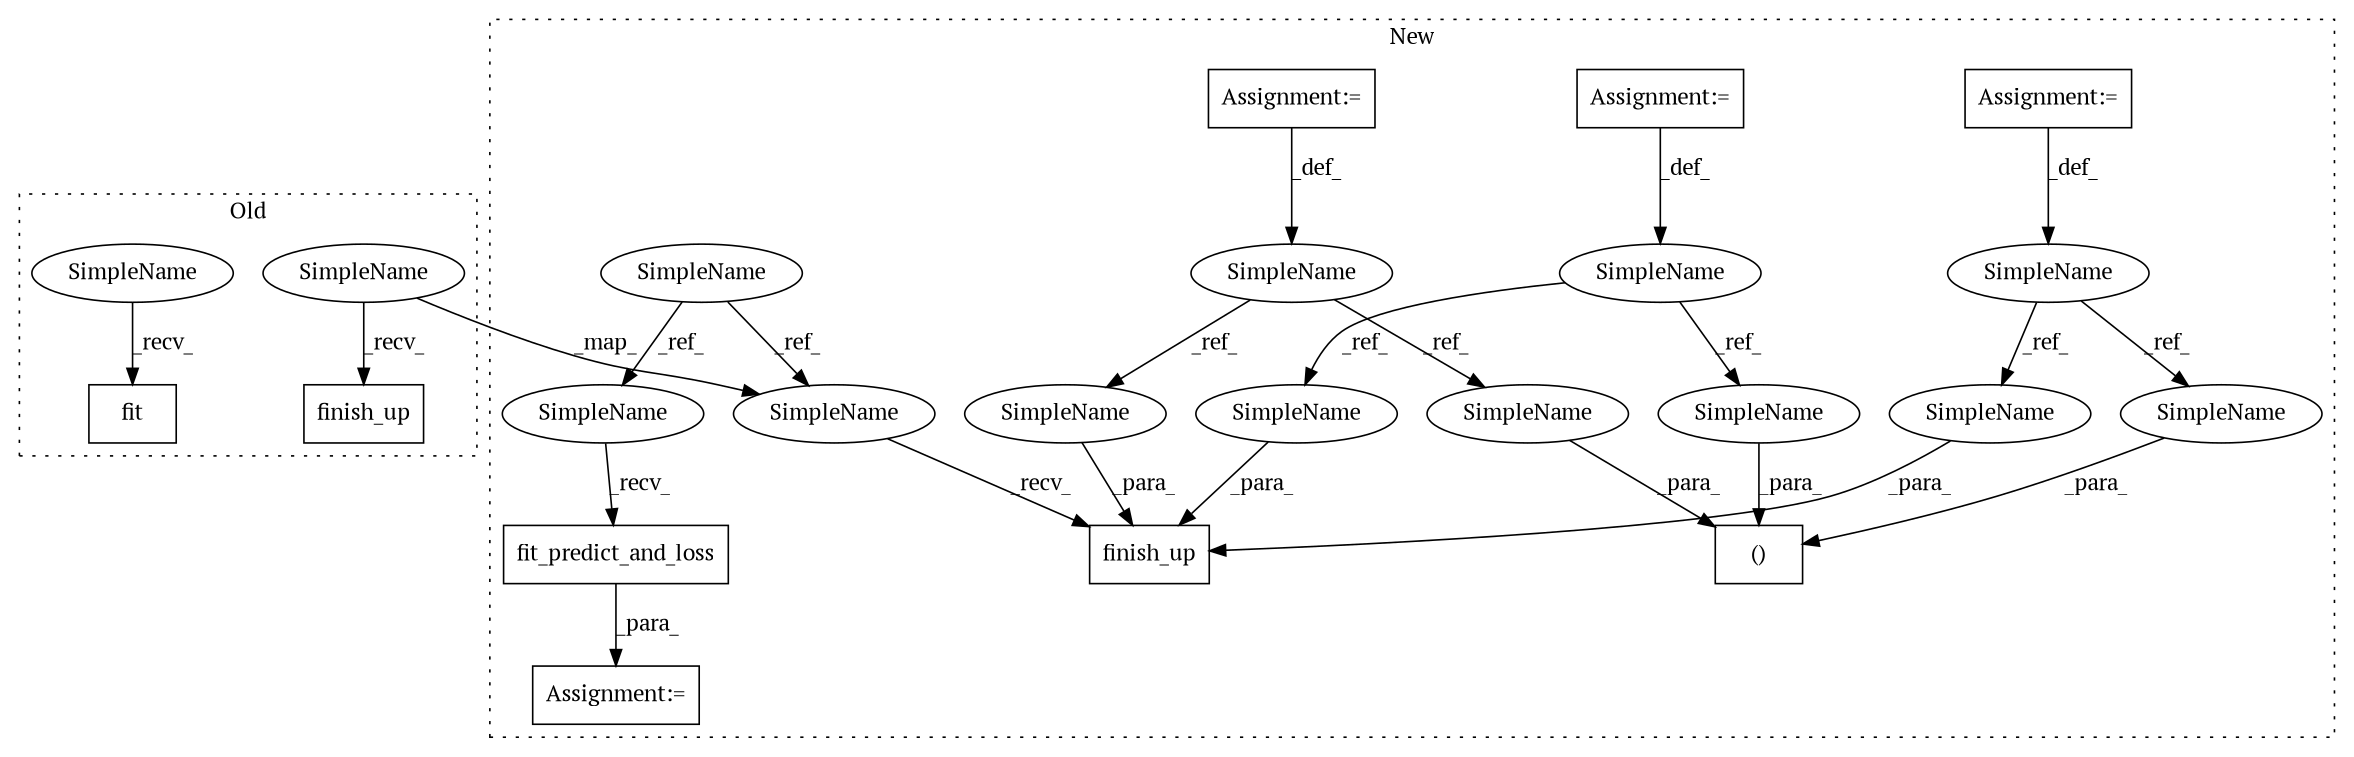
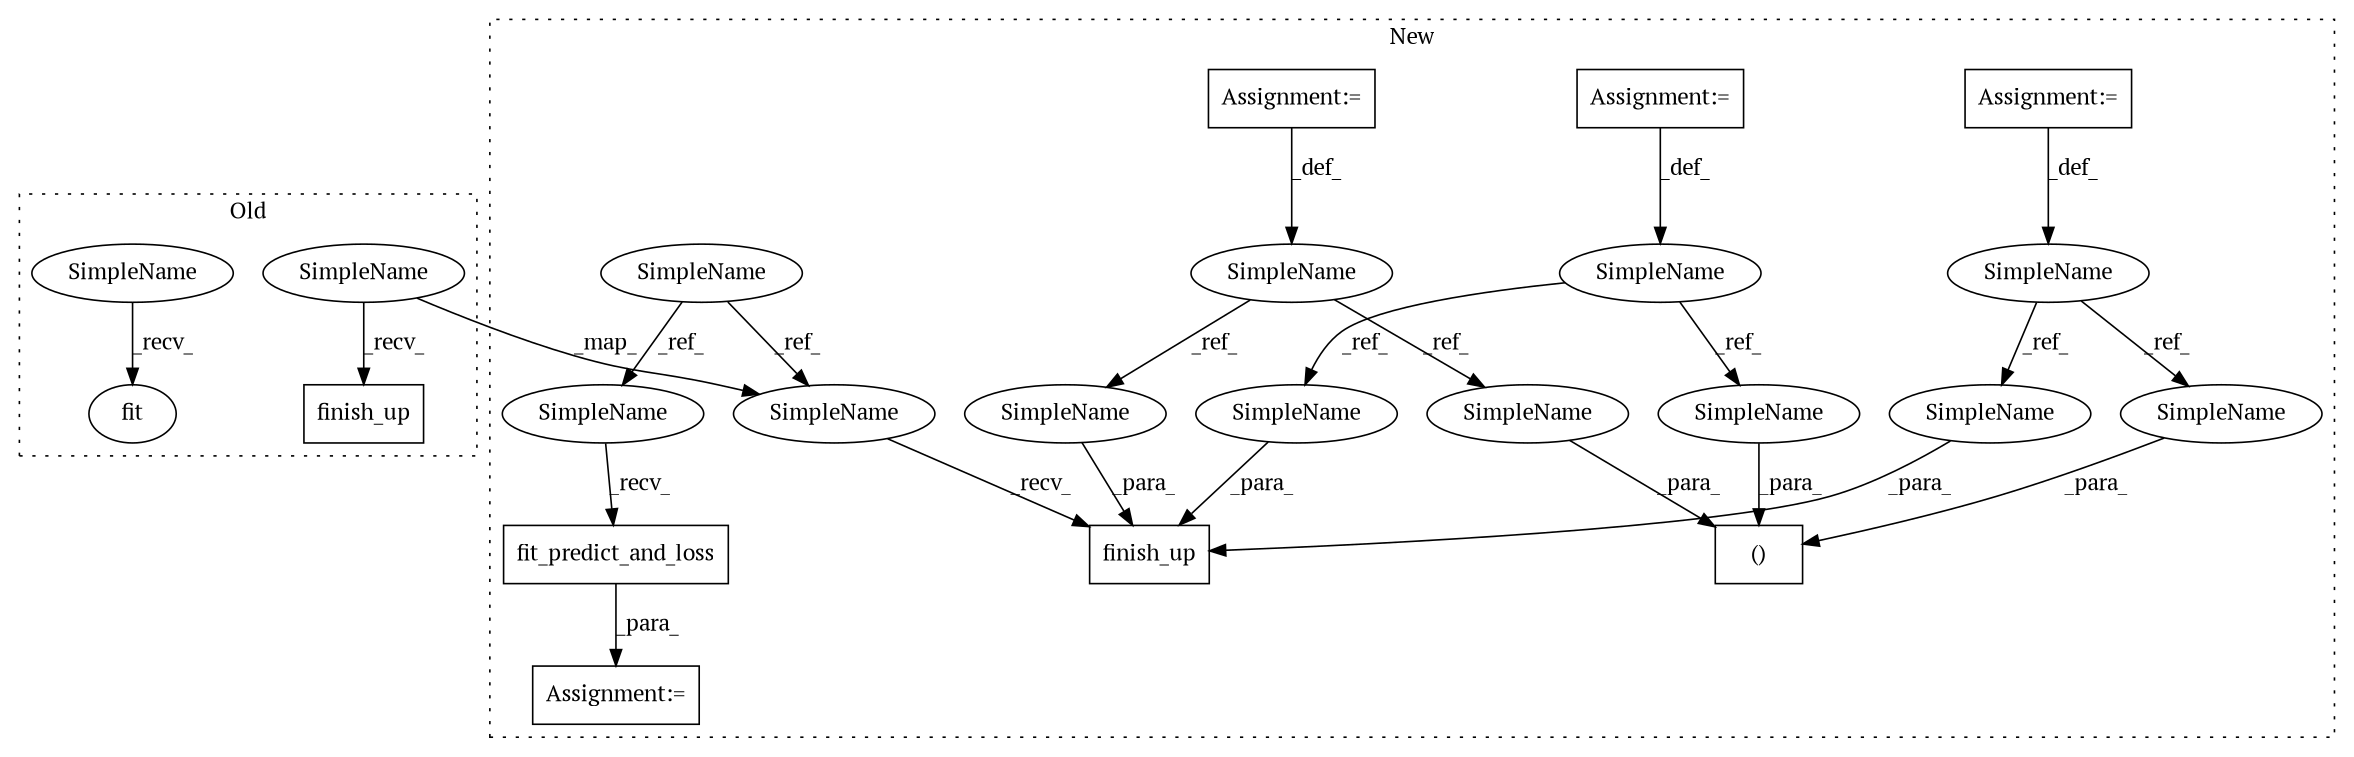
(133, 414) -> (133, 414)
